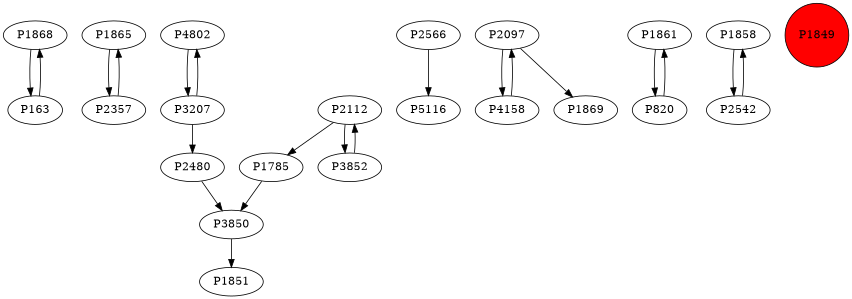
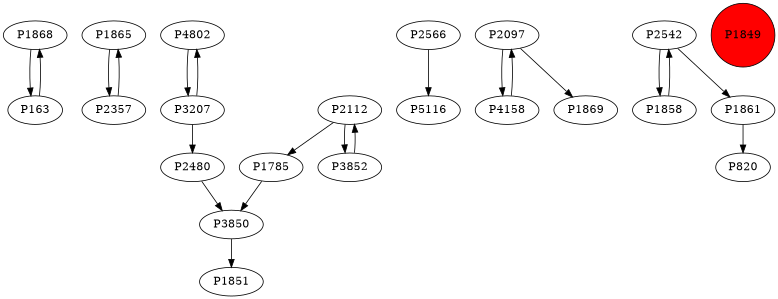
(665, 77) -> (701, 70)
